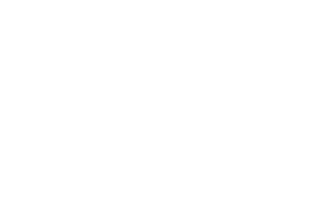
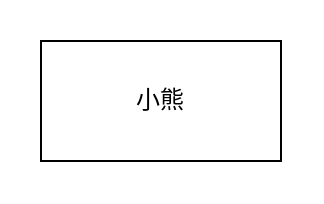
none -> (161, 101)
